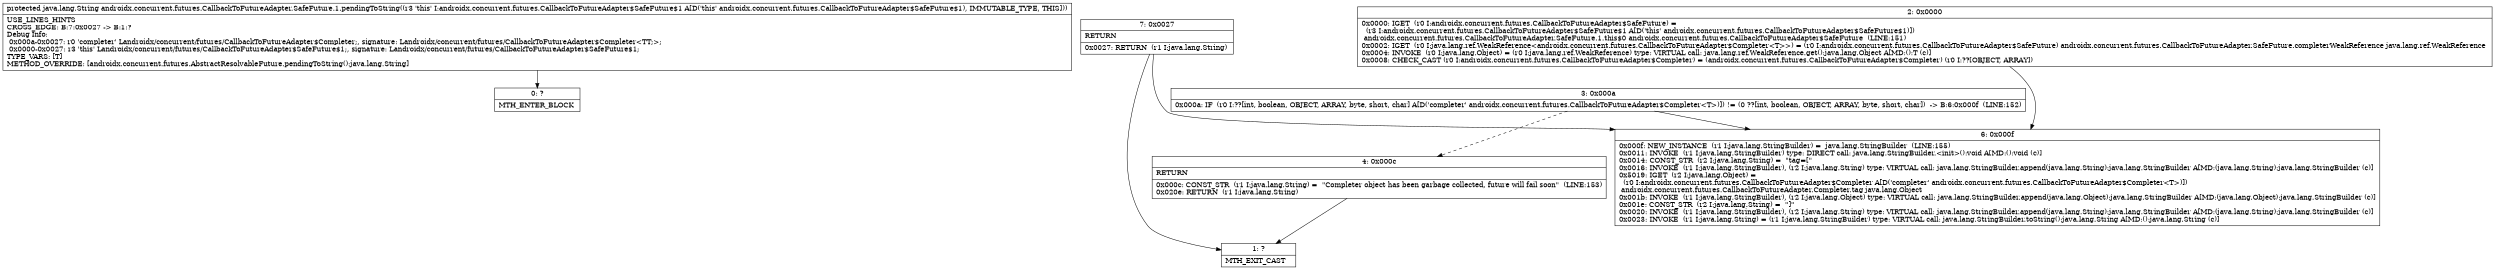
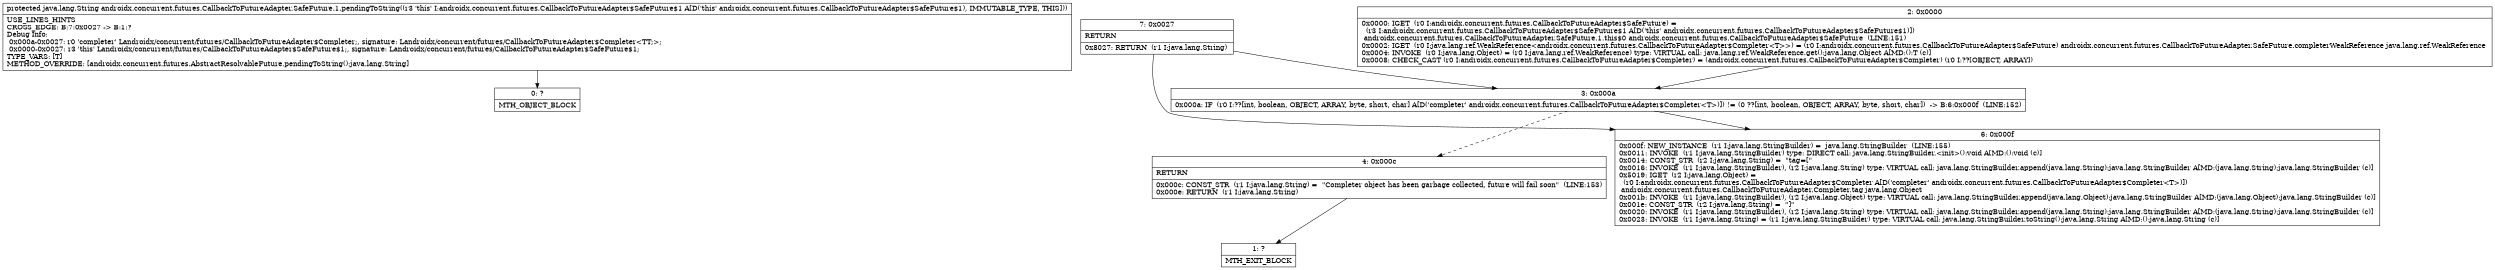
(1157, 48) -> (1157, 48)
(2032, 91) -> (1716, 77)
(536, 105) -> (537, 105)
(1129, 177) -> (1363, 72)
(1228, 192) -> (1228, 192)
(1255, 261) -> (1259, 261)
